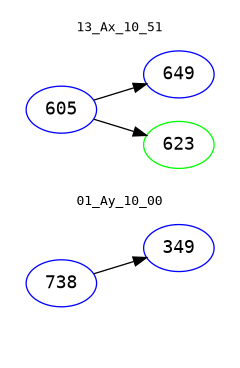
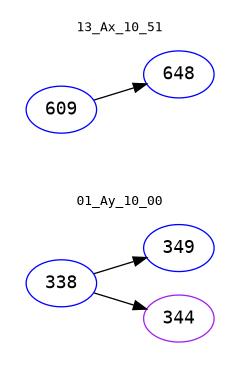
(179, 74) -> (179, 74)
(61, 110) -> (61, 110)
(179, 145) -> none
(61, 283) -> (61, 283)
none -> (179, 319)
